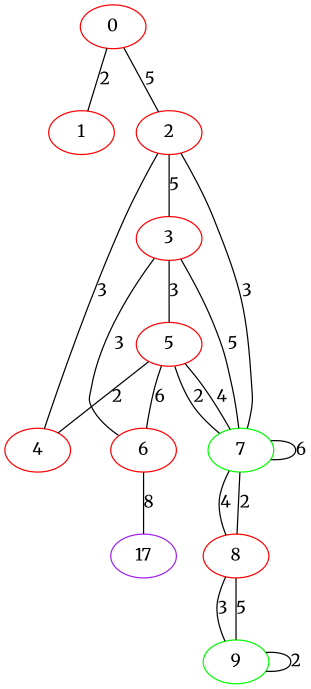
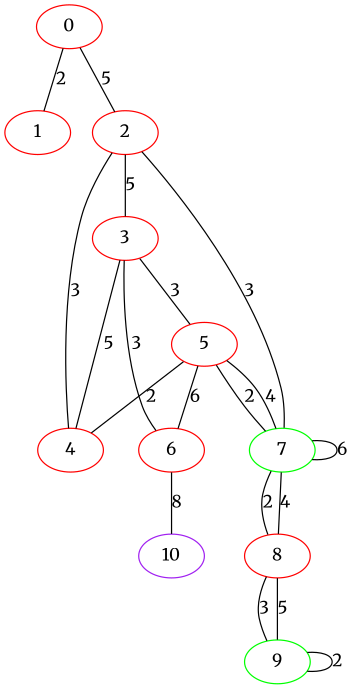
(220, 340) -> (98, 344)
(144, 556) -> (172, 556)
